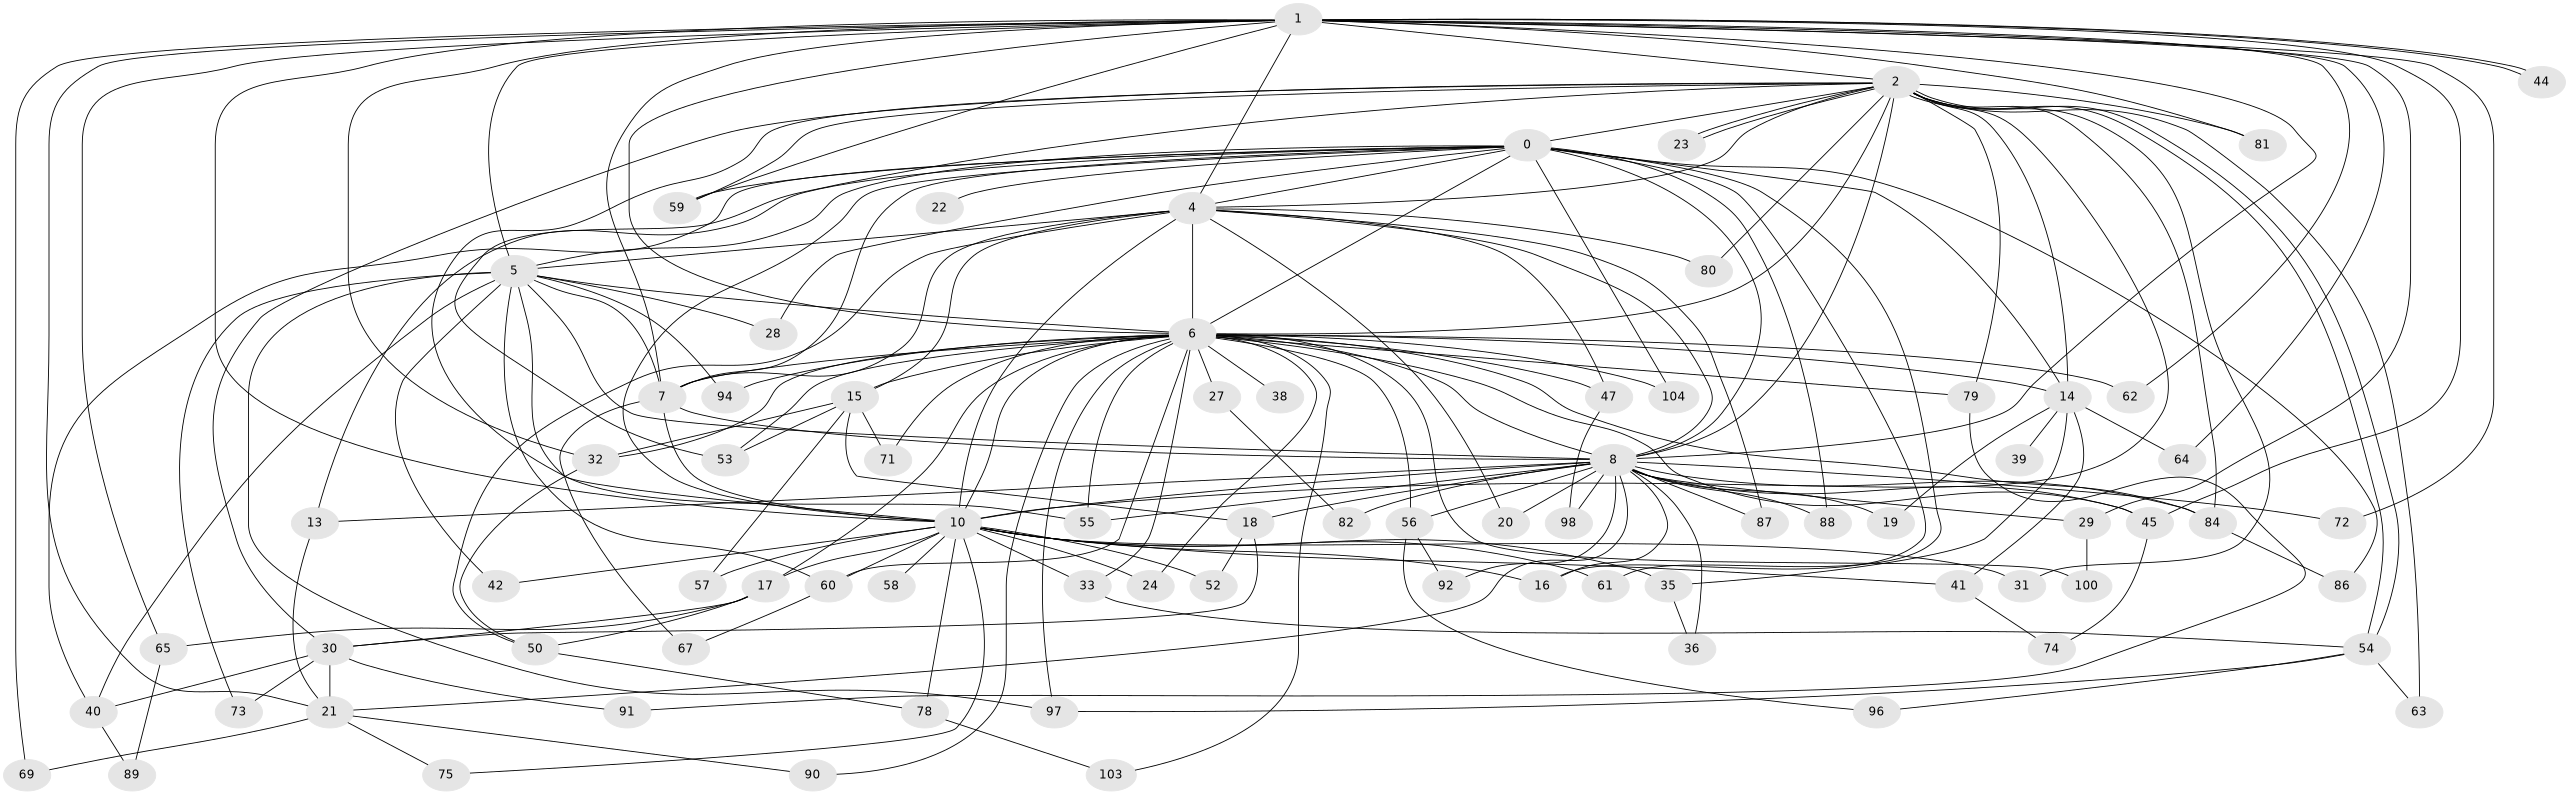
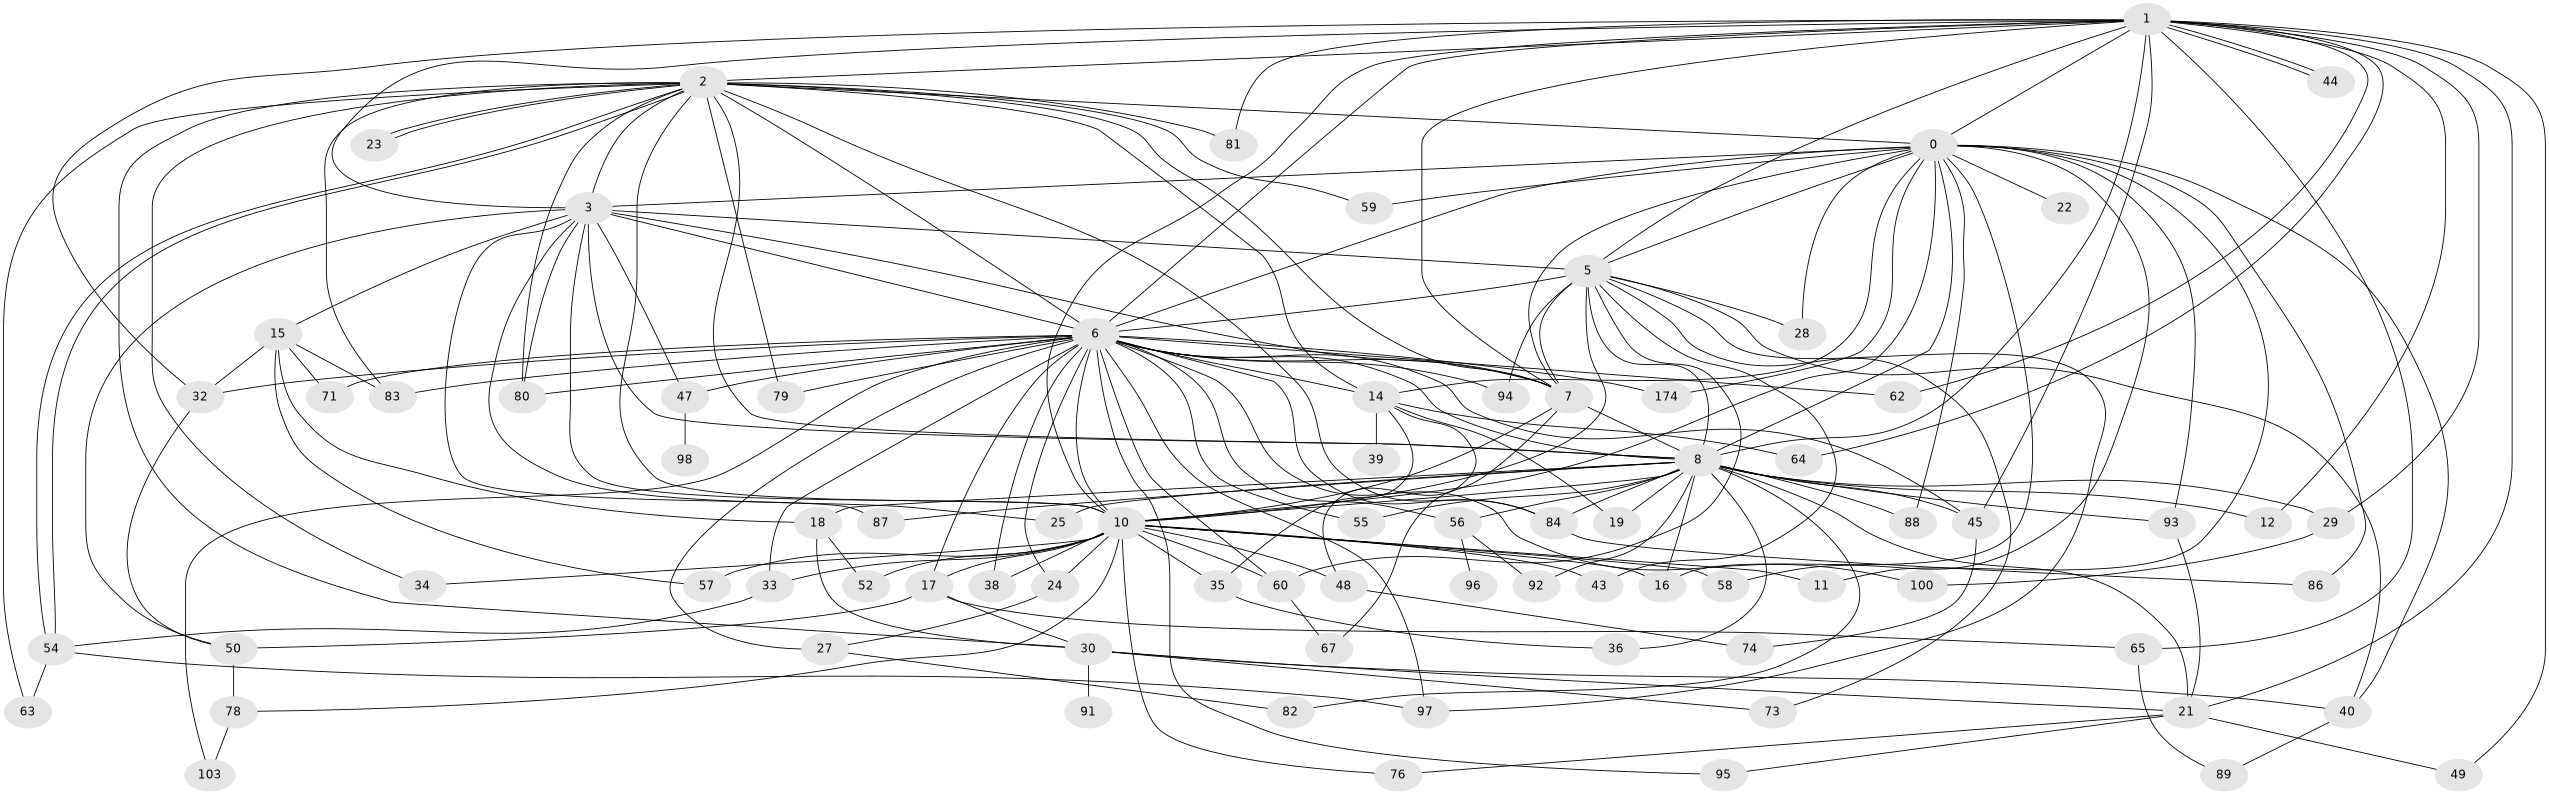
(1028, 93) -> (2040, 82)
(759, 142) -> (1166, 162)
(1193, 208) -> (589, 208)
(990, 359) -> (809, 365)
(1674, 397) -> (1667, 397)
none -> (2113, 444)
(725, 460) -> (393, 397)
(1591, 492) -> none
(315, 523) -> (2172, 523)
(1506, 523) -> (1059, 523)
(2342, 523) -> (2268, 523)
none -> (1057, 555)
(496, 586) -> (1600, 586)
(1606, 586) -> (1822, 586)
(1959, 586) -> (1344, 586)
(2022, 586) -> (423, 586)
none -> (944, 625)
(2123, 684) -> none
(1757, 691) -> none
(27, 775) -> (2459, 775)
(446, 775) -> (1398, 775)
(813, 775) -> (1724, 775)
